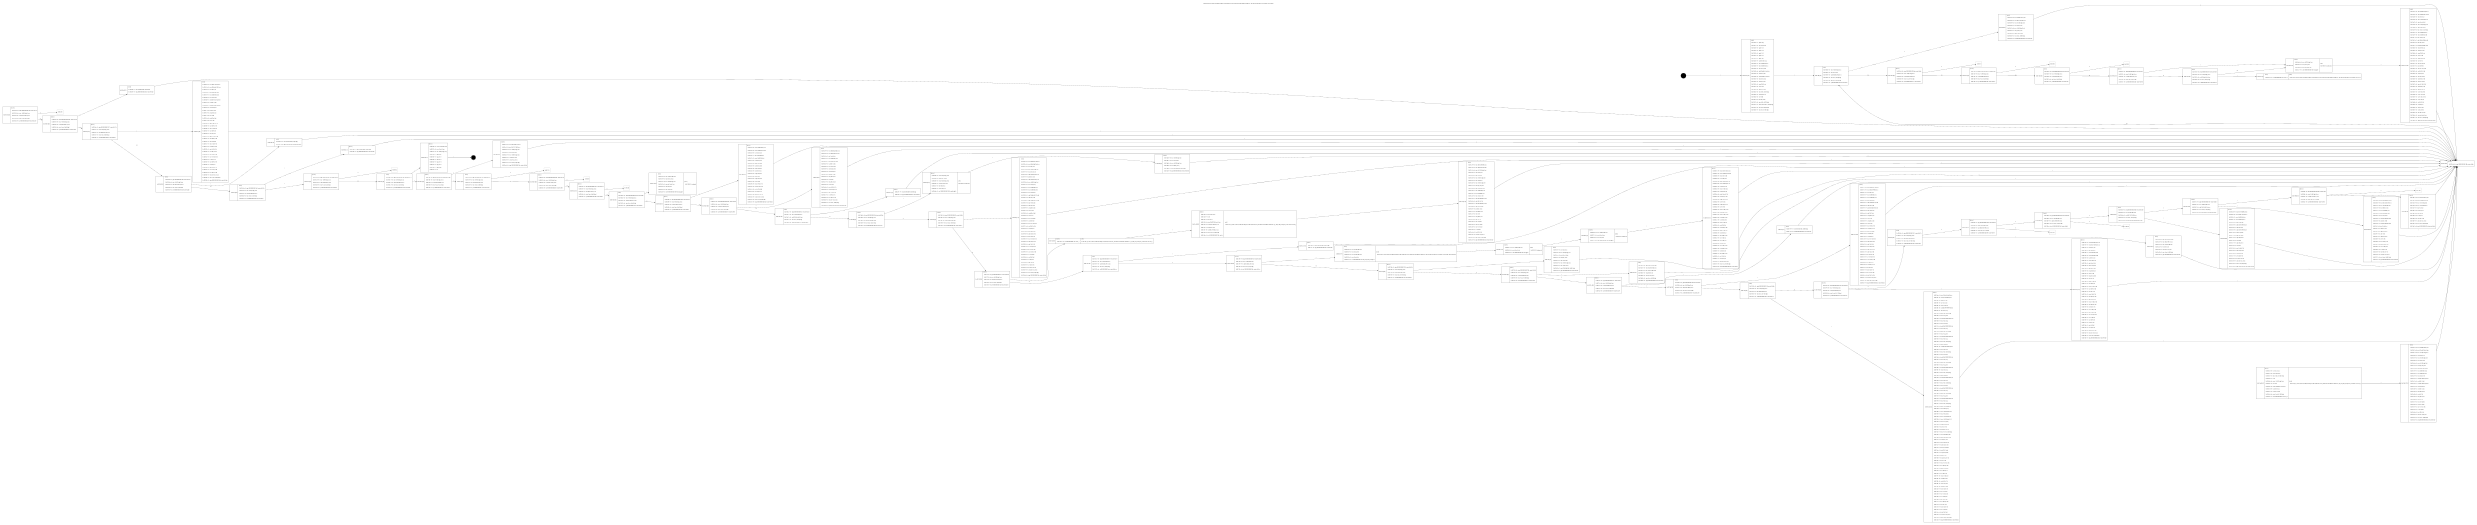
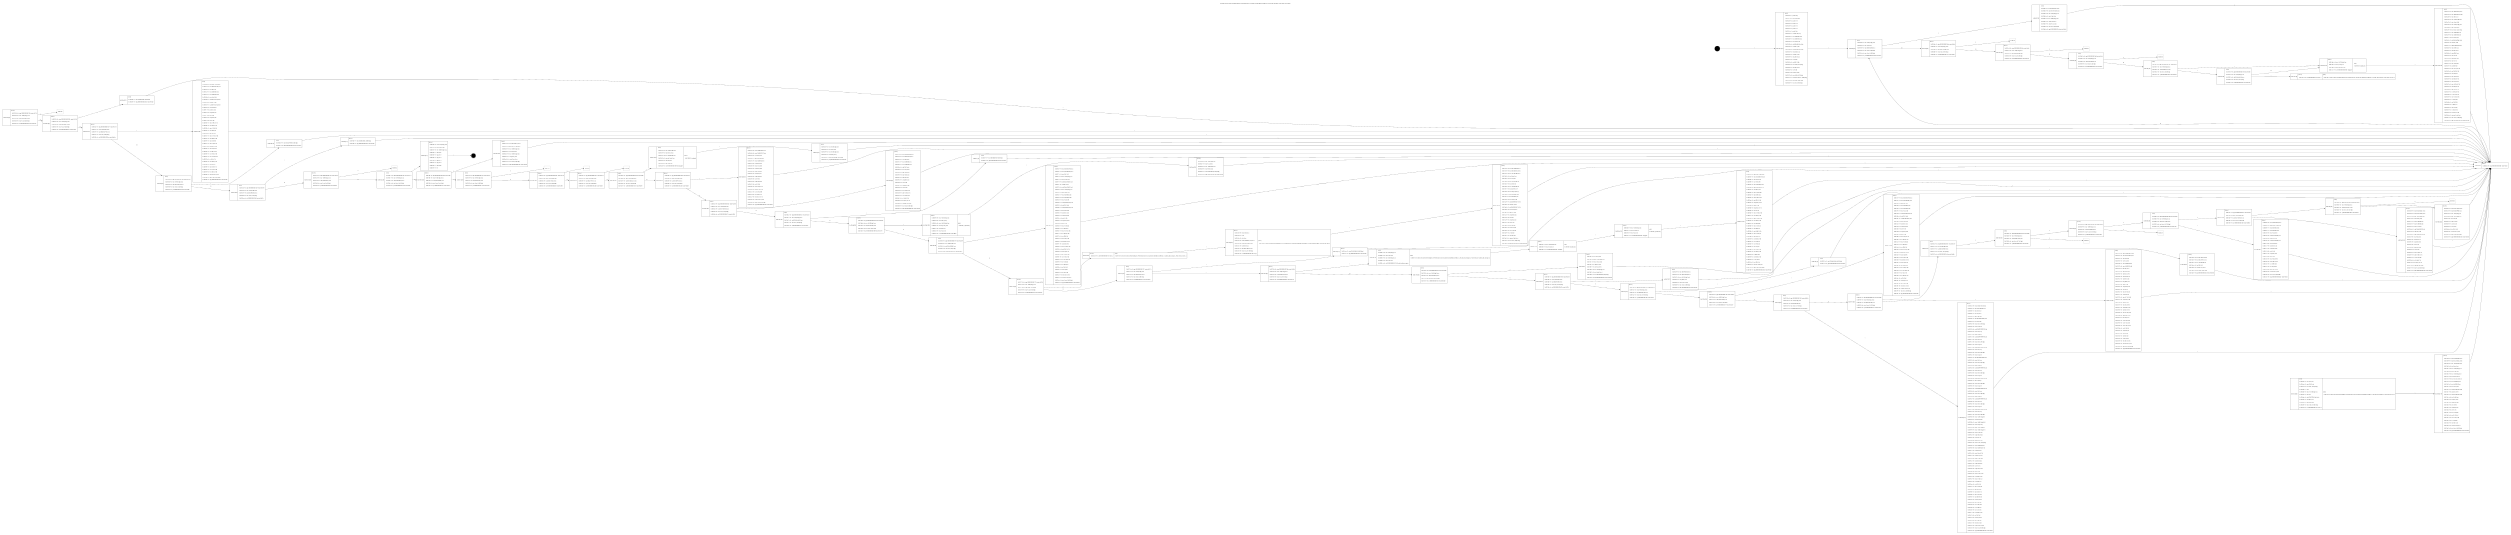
none -> (830, 153)
